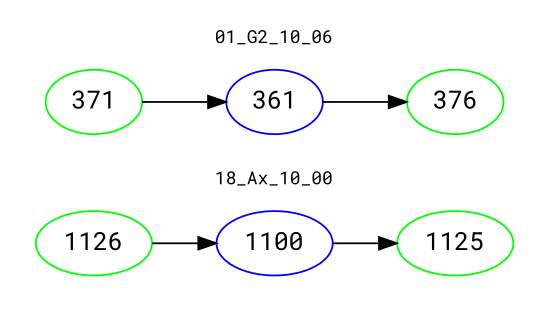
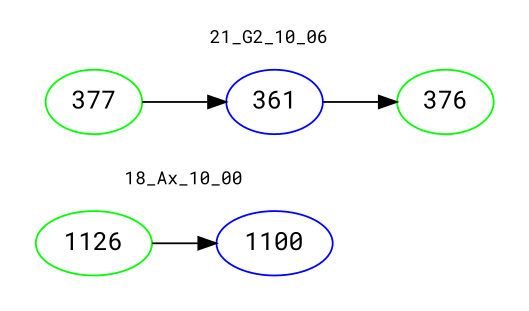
(275, 38) -> (270, 38)
(94, 102) -> (94, 102)
(455, 243) -> none
